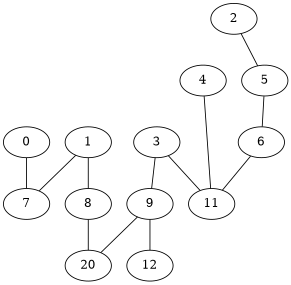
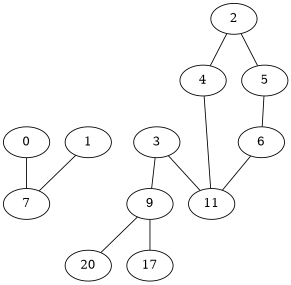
none -> (218, 50)
(88, 204) -> none
(150, 266) -> (150, 266)
